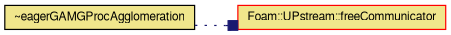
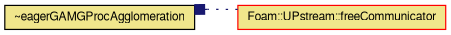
(210, 26) -> (222, 9)
